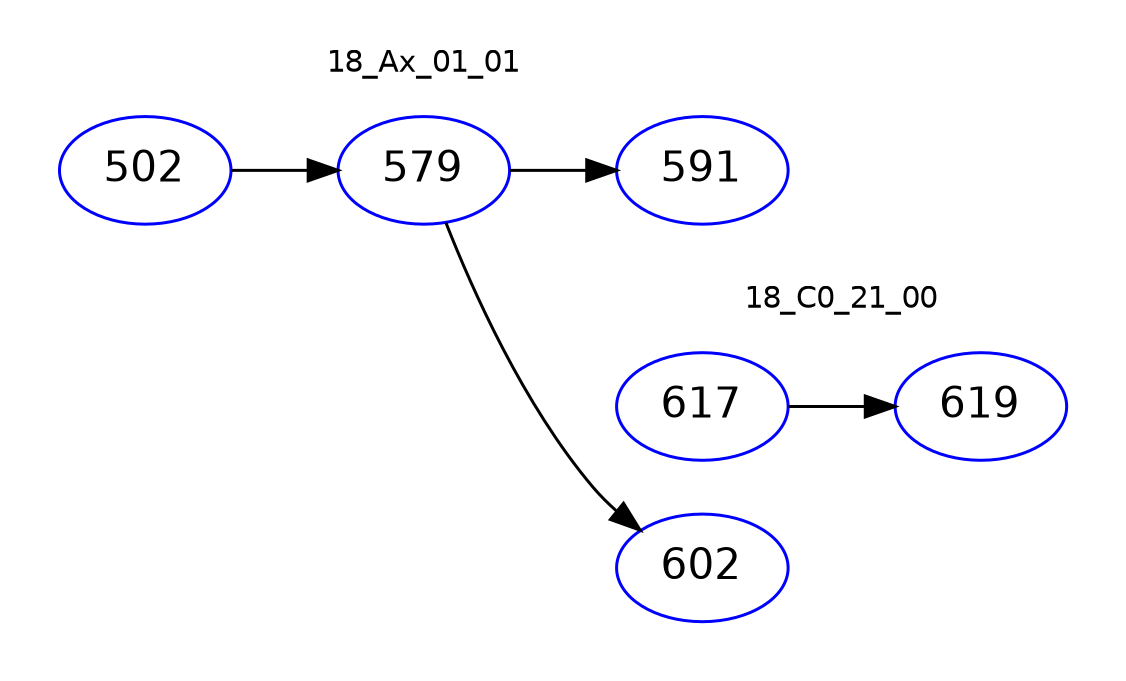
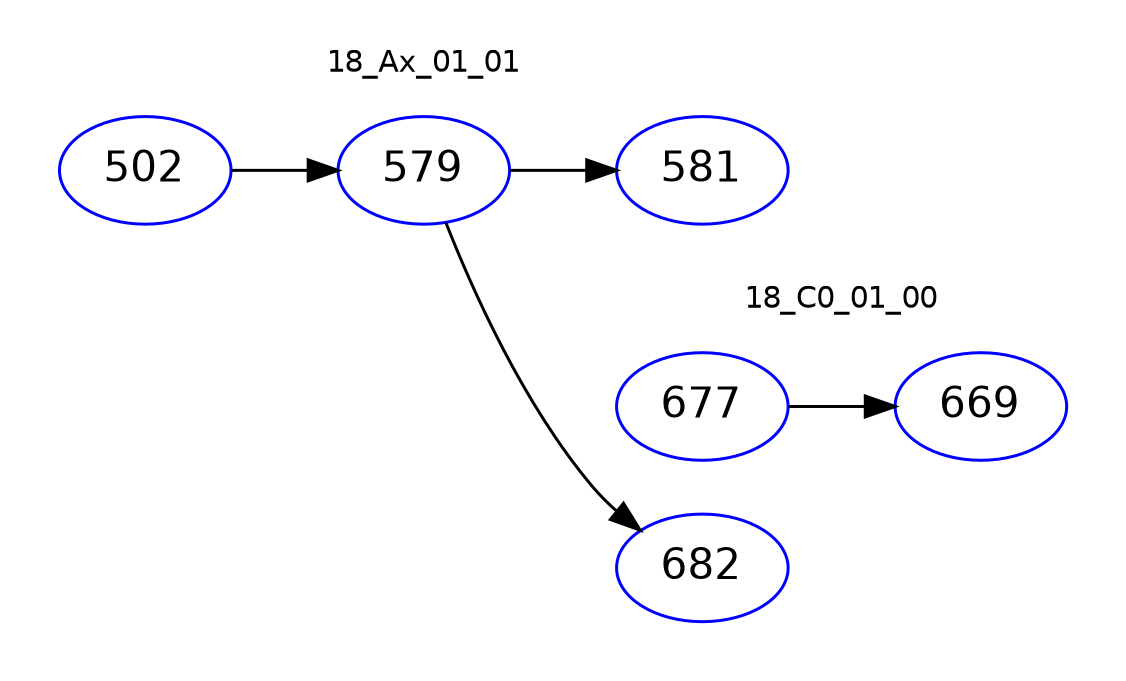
(702, 170) -> (702, 170)
(842, 300) -> (842, 300)
(702, 406) -> (702, 406)
(981, 406) -> (981, 406)
(702, 568) -> (702, 568)
